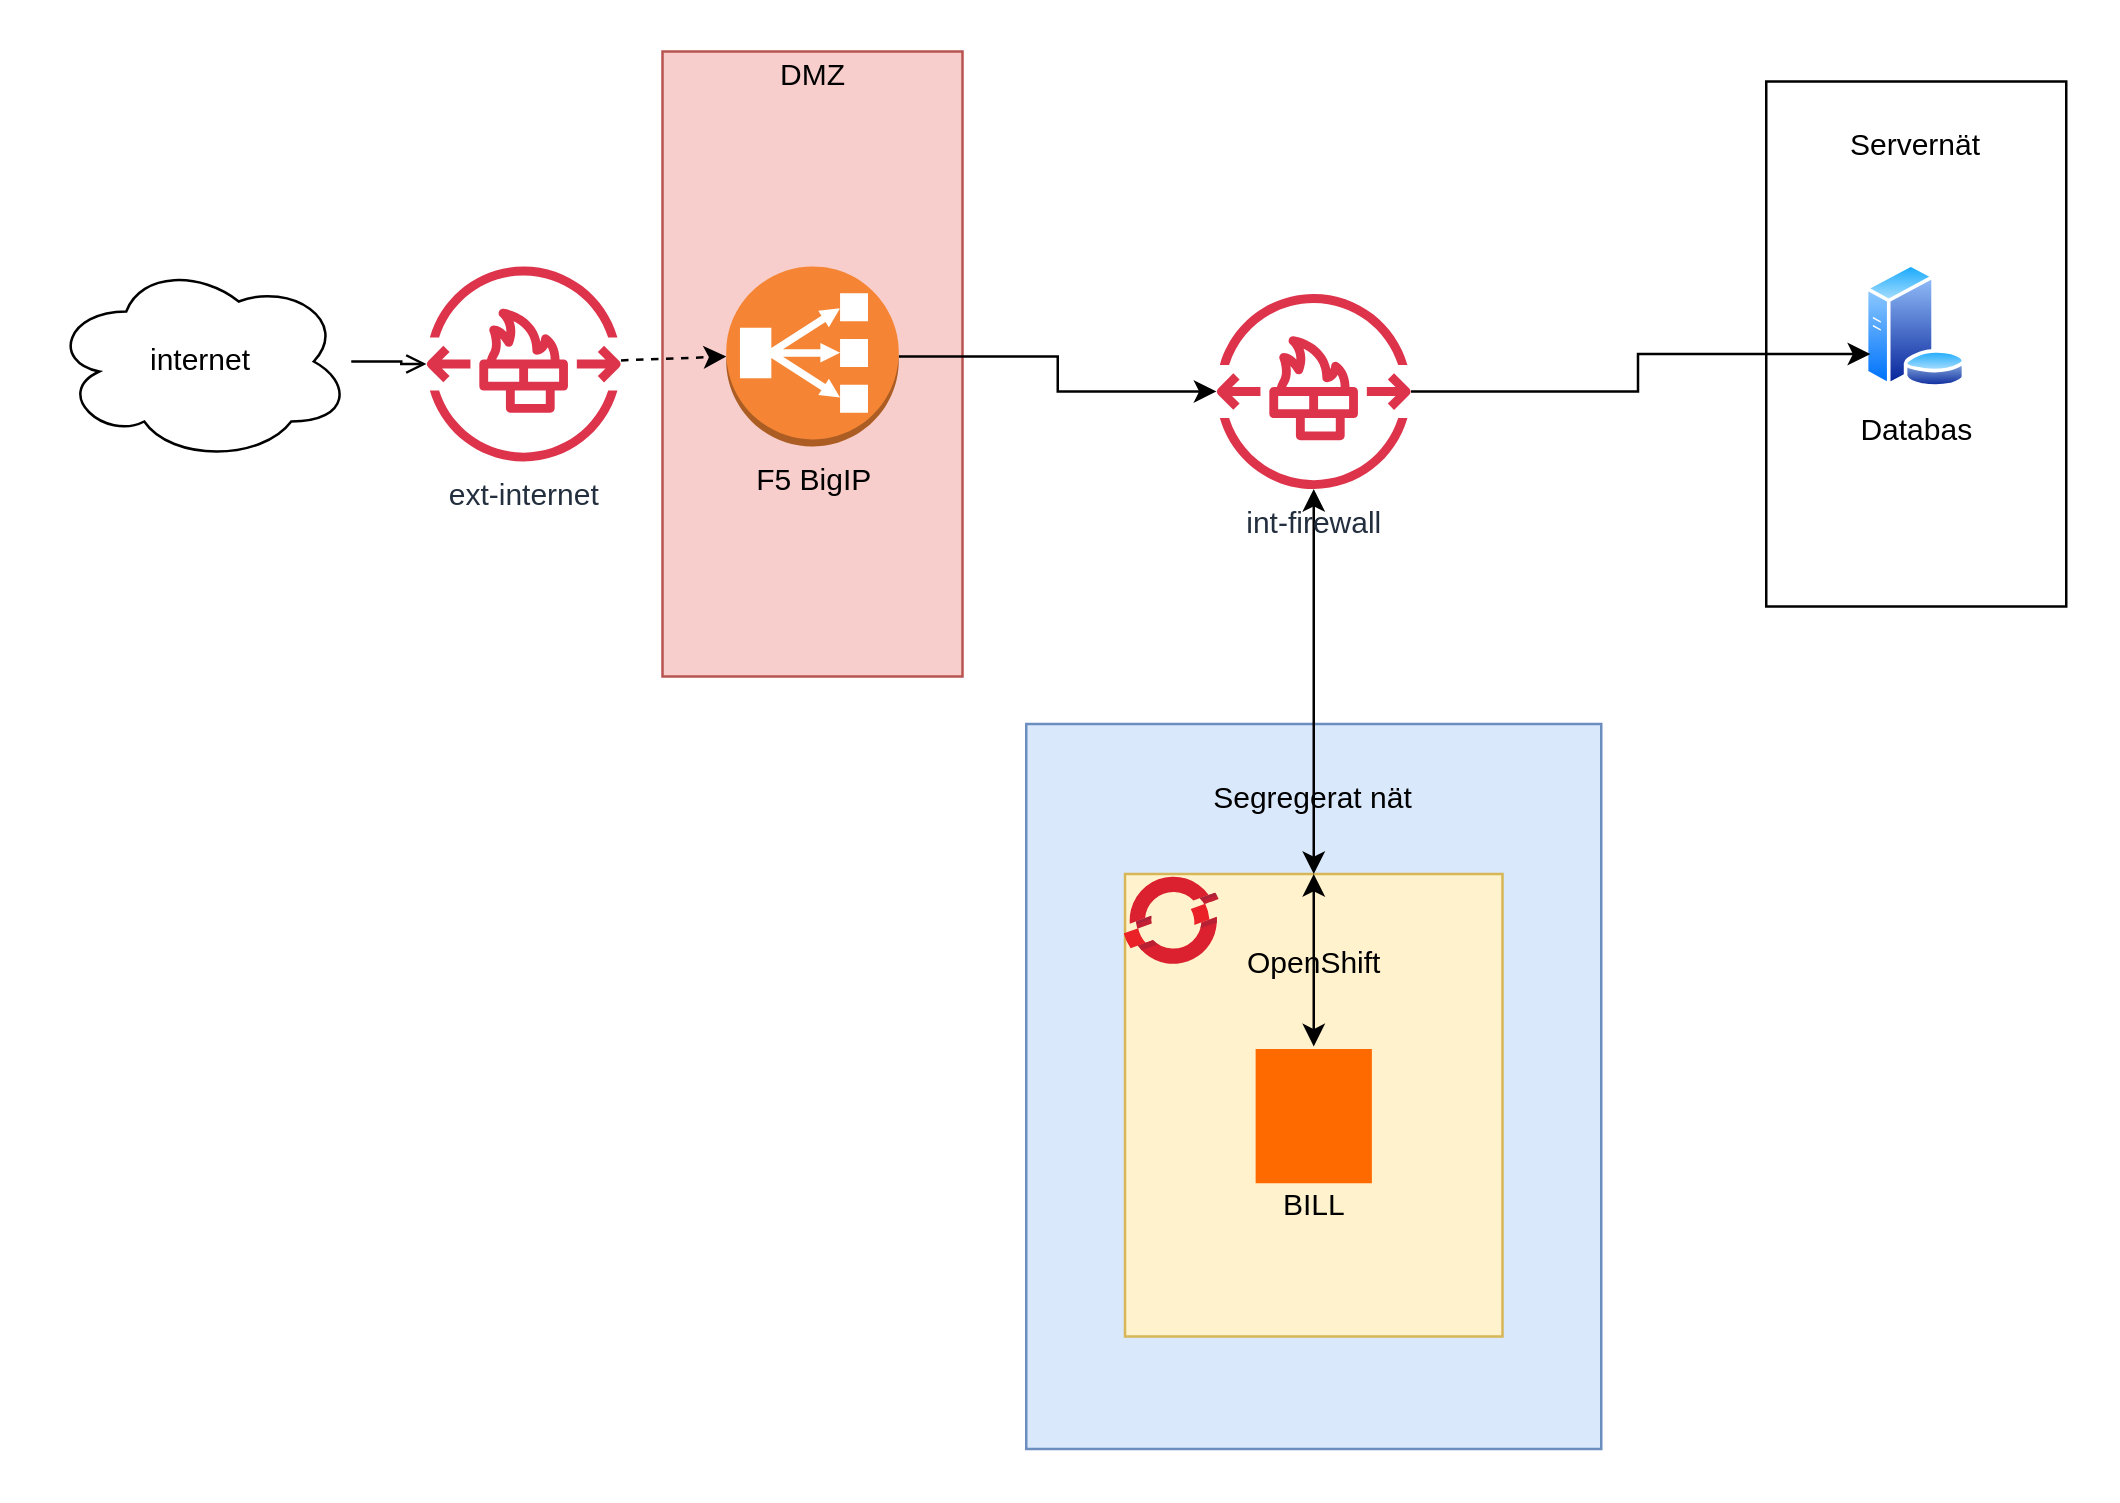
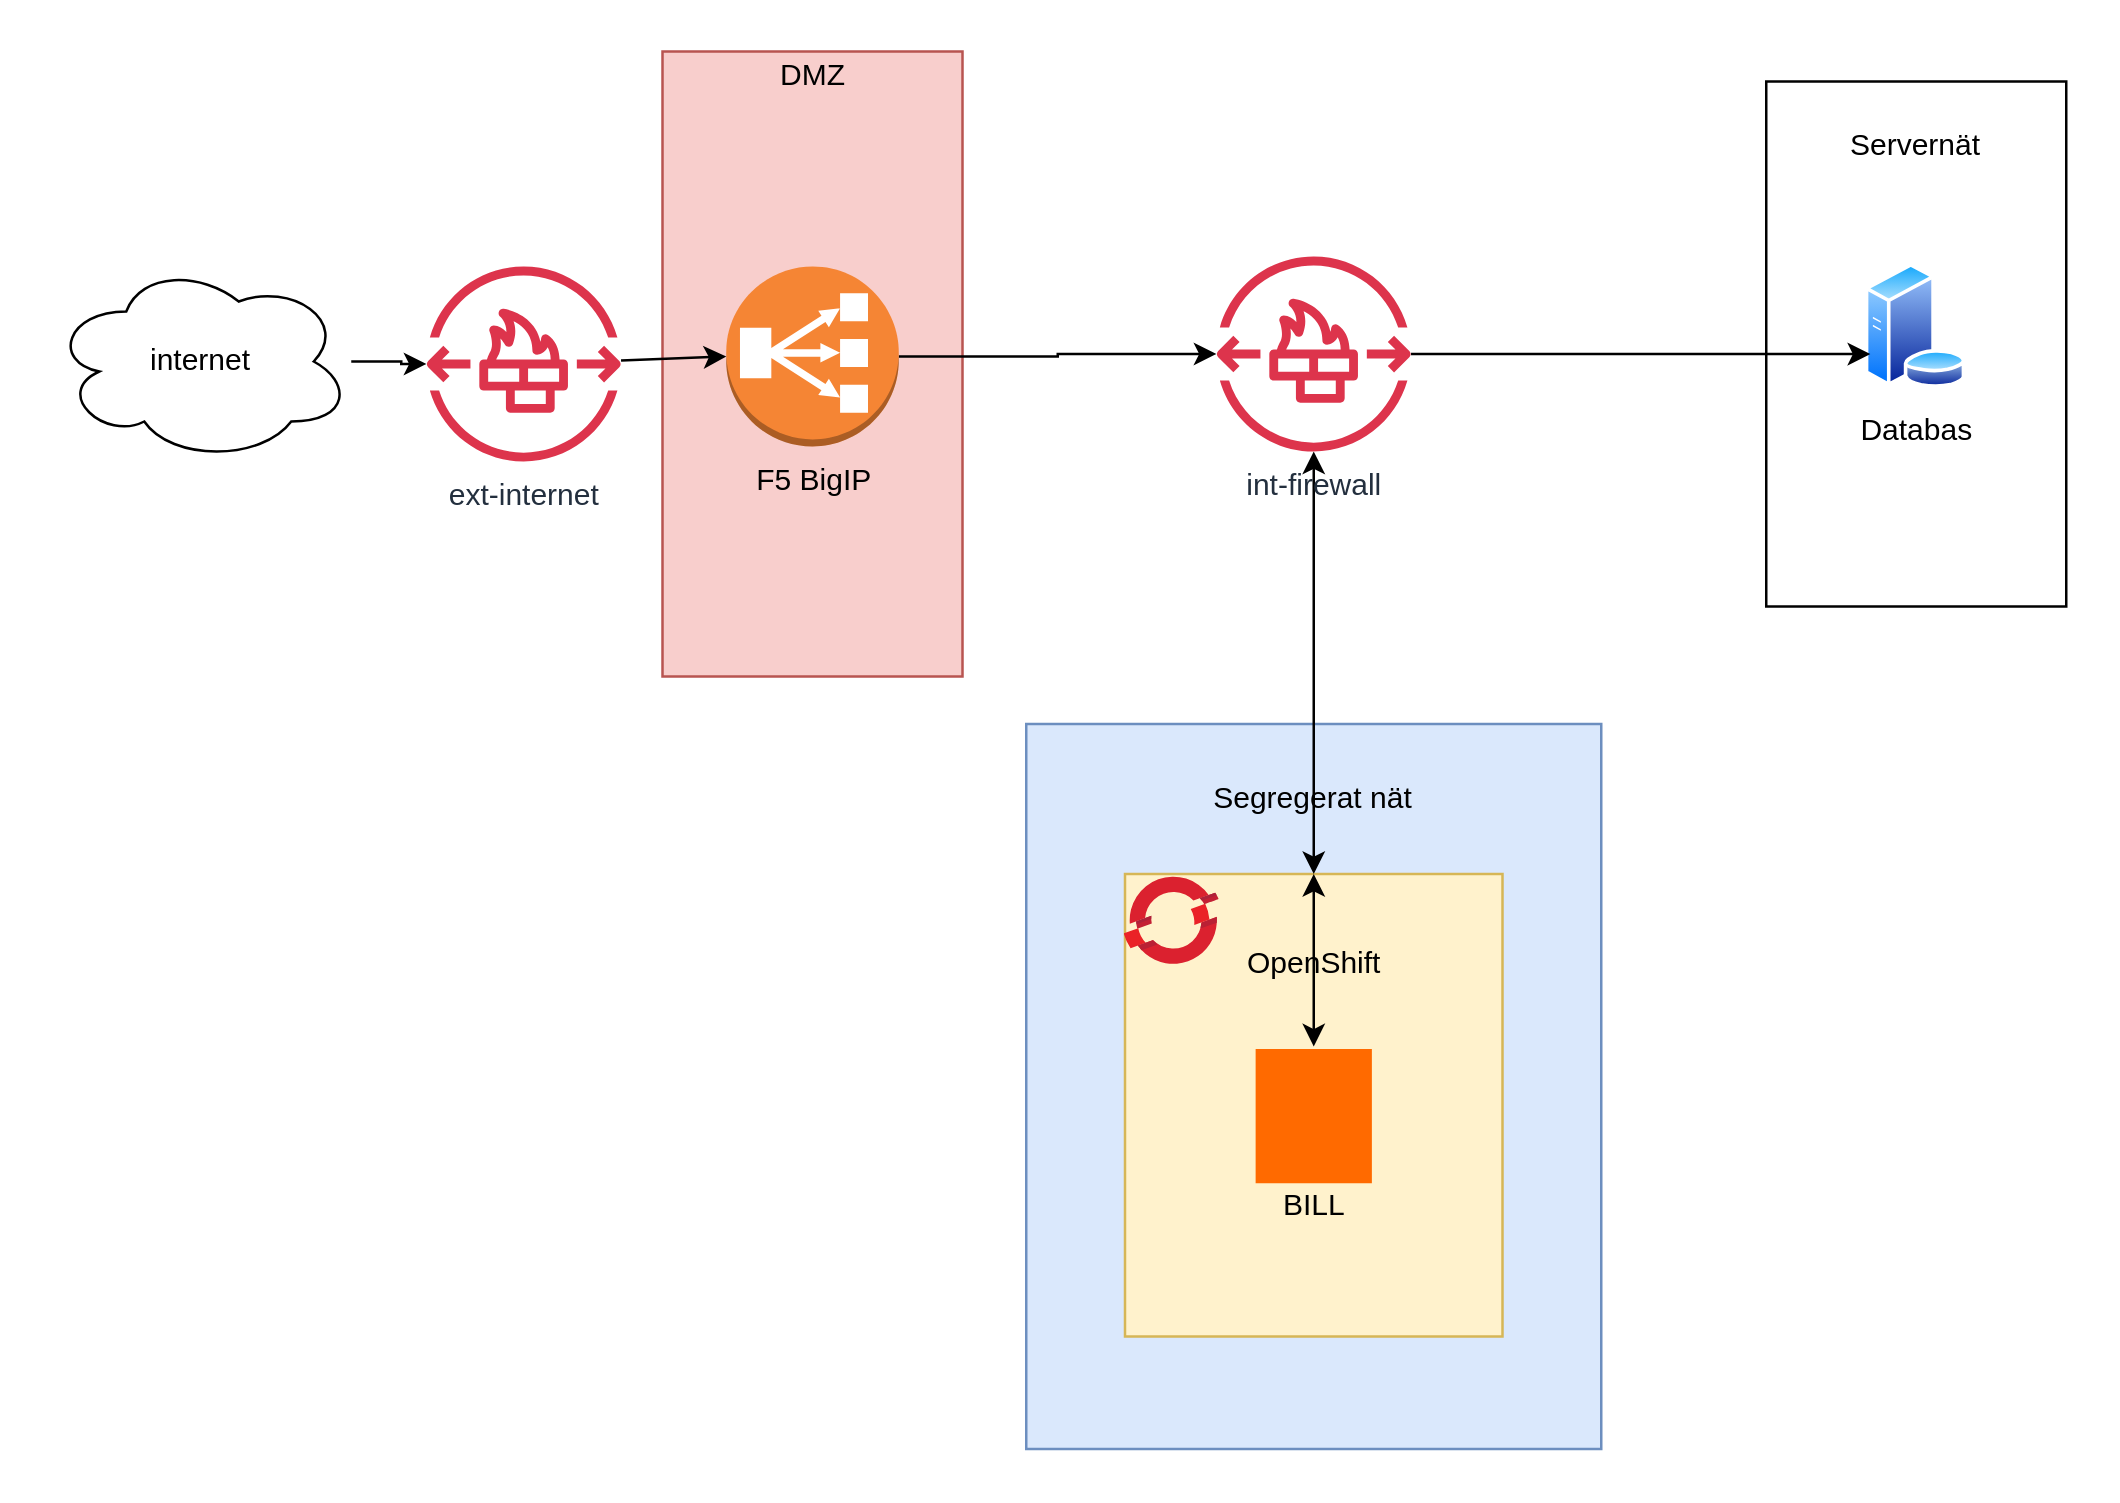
(667, 358) -> (667, 358)
(413, 364) -> (408, 364)
(1314, 391) -> (1314, 354)
